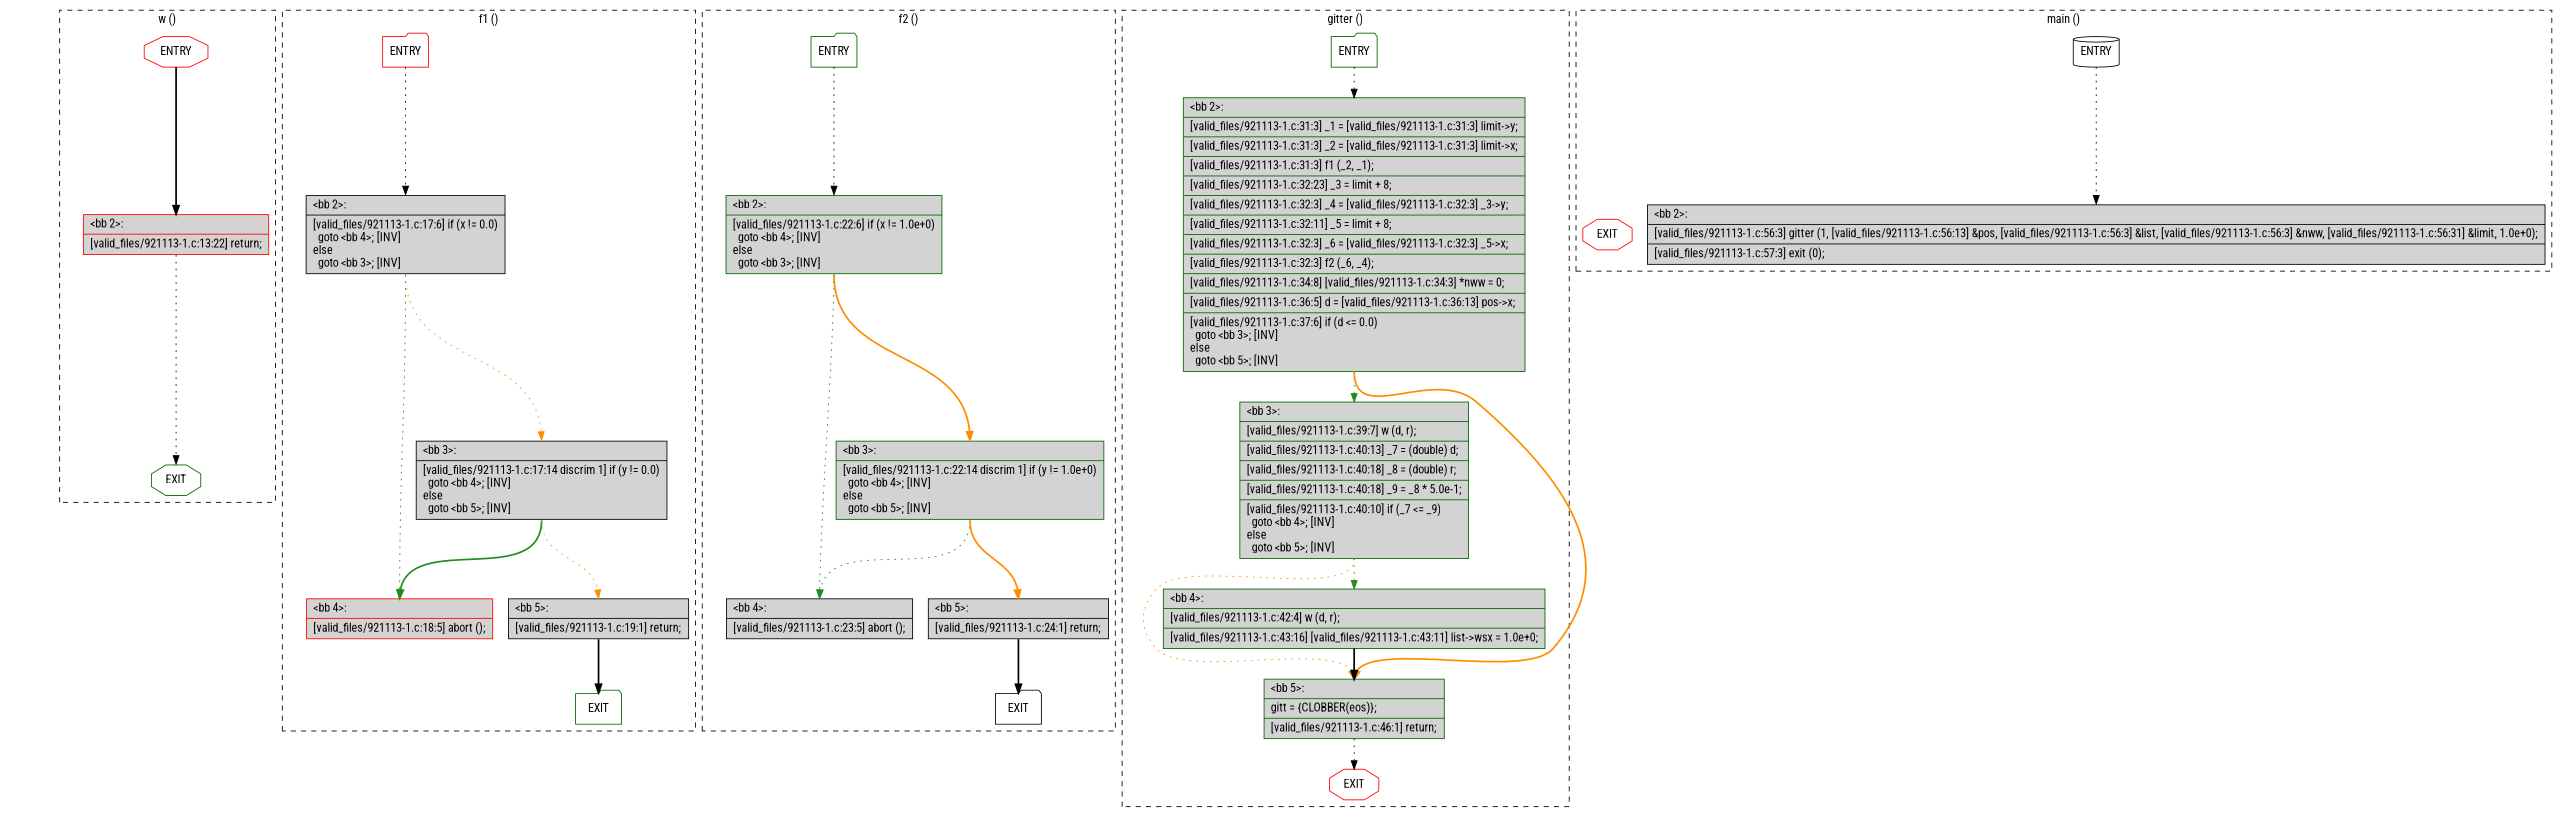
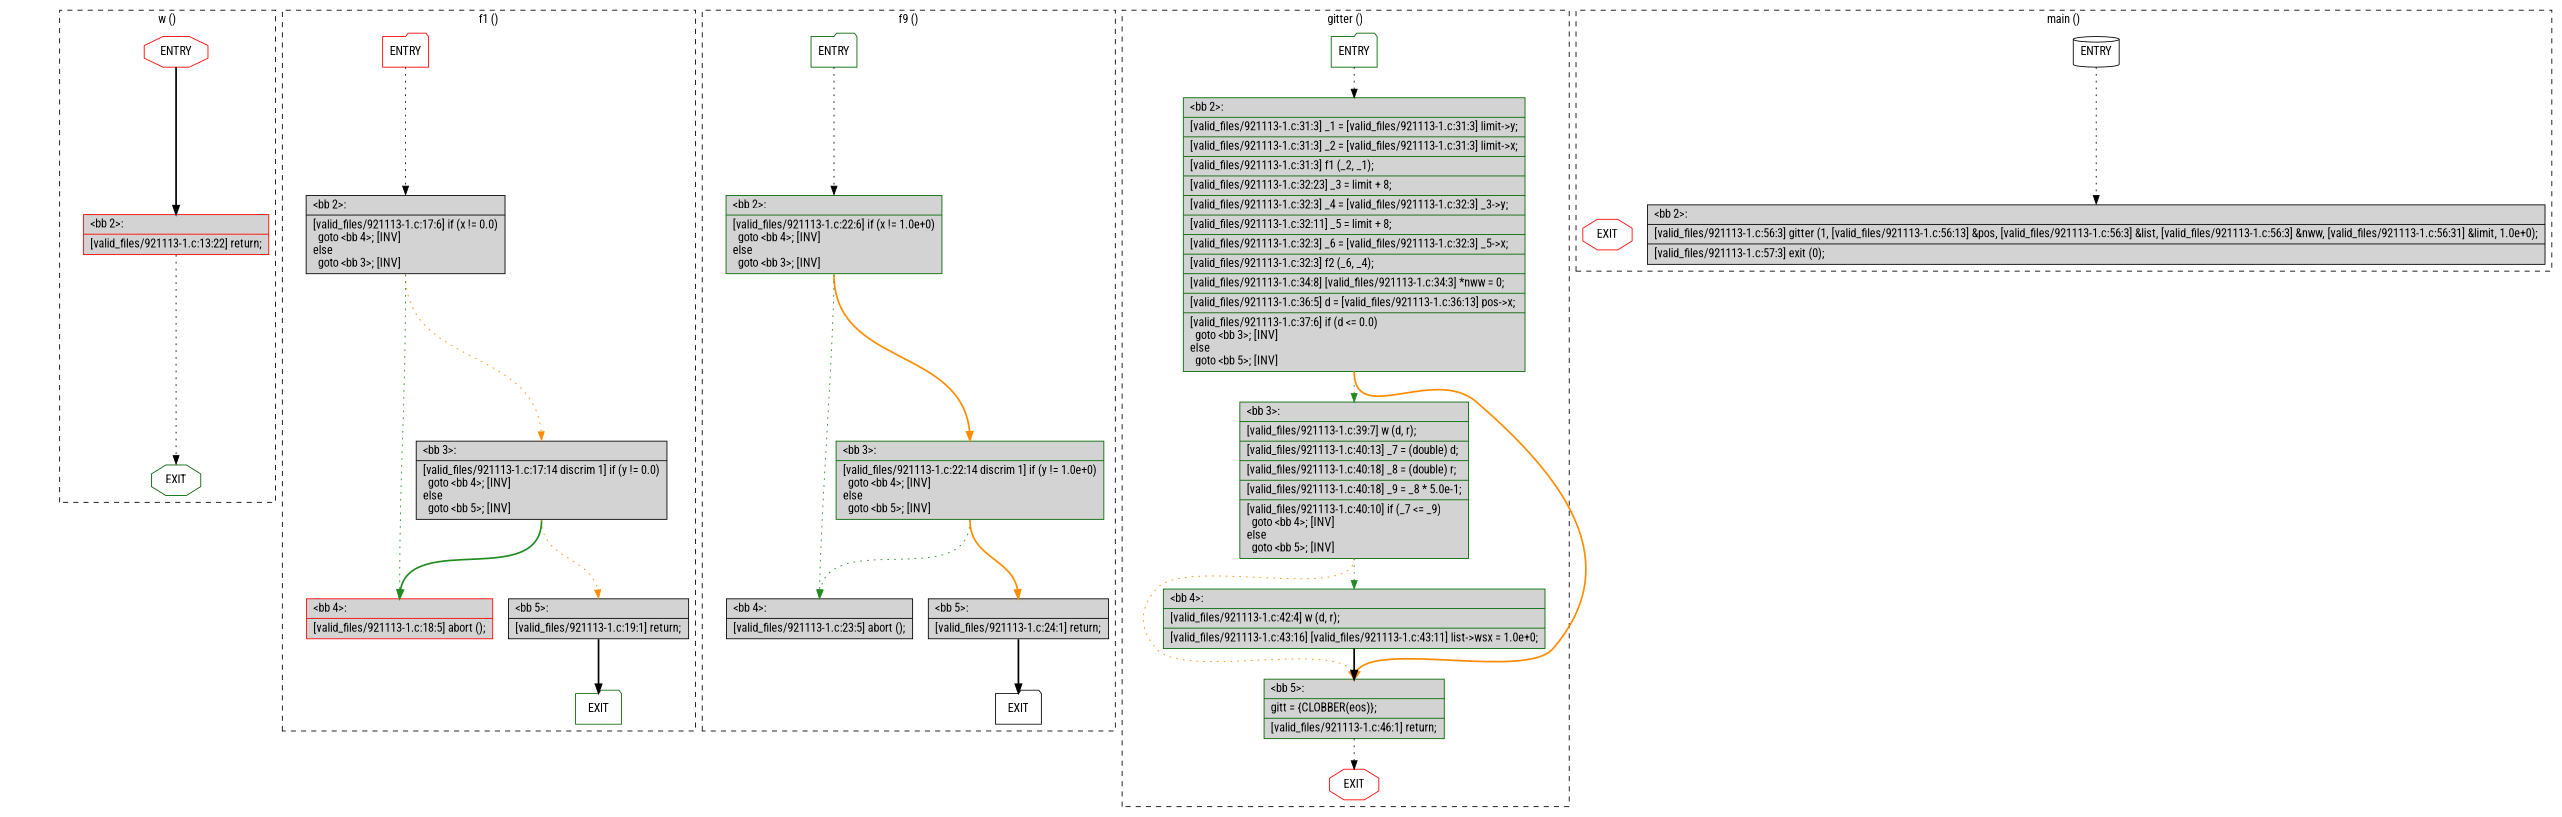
(909, 20) -> (909, 20)
